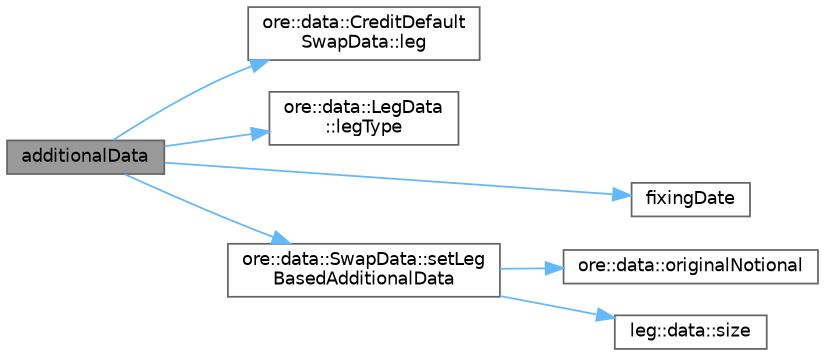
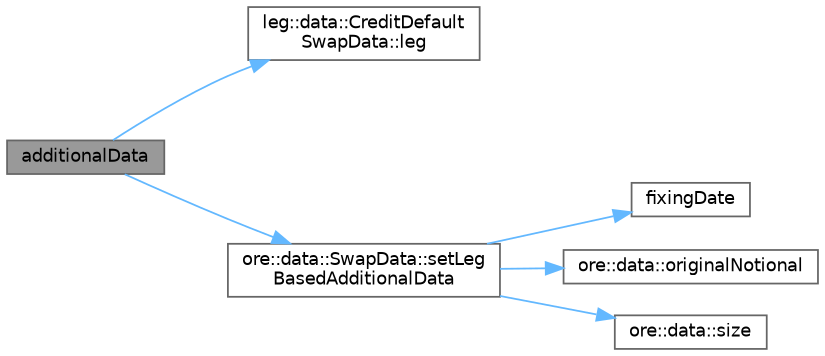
(364, 34) -> (364, 34)
(364, 118) -> none
(389, 178) -> (550, 230)
(691, 332) -> (691, 332)
